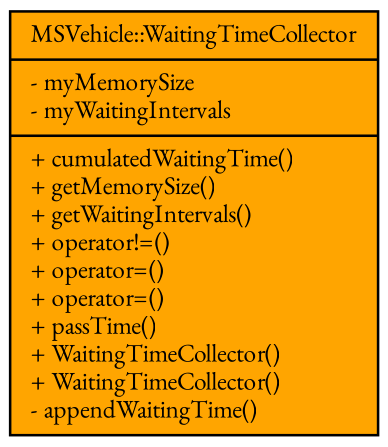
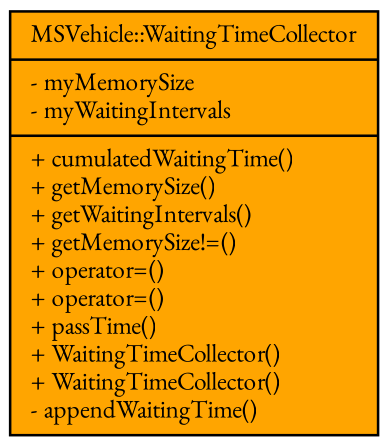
(100, 242) -> (134, 242)
